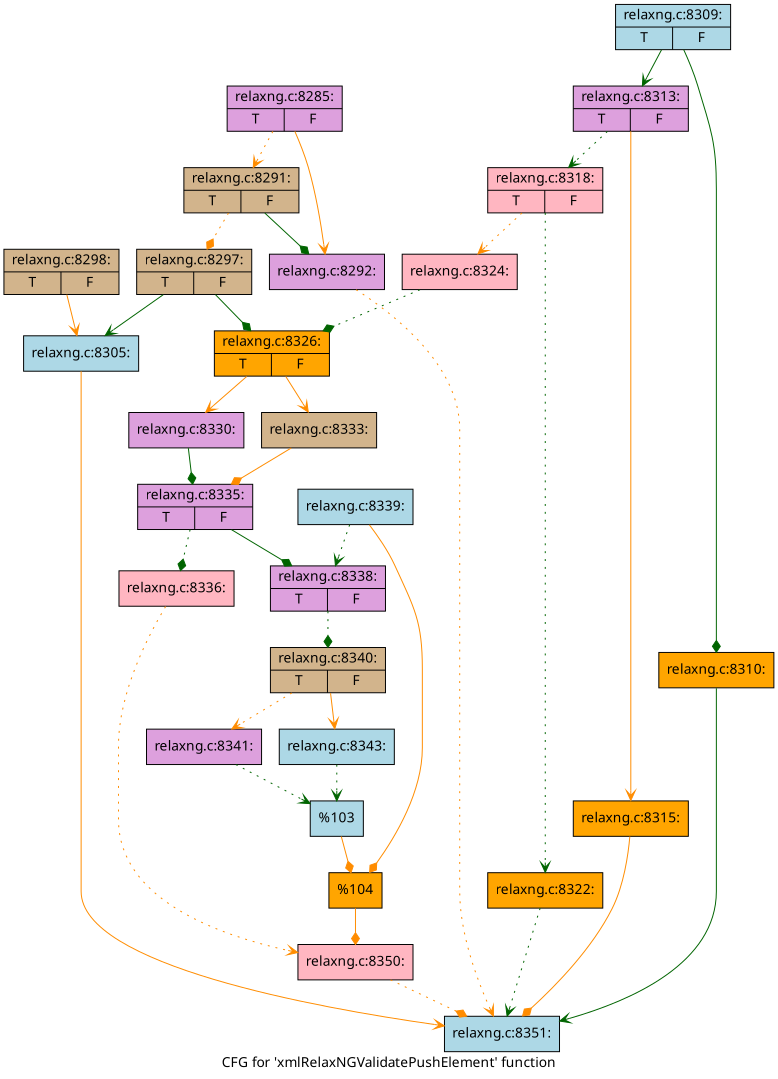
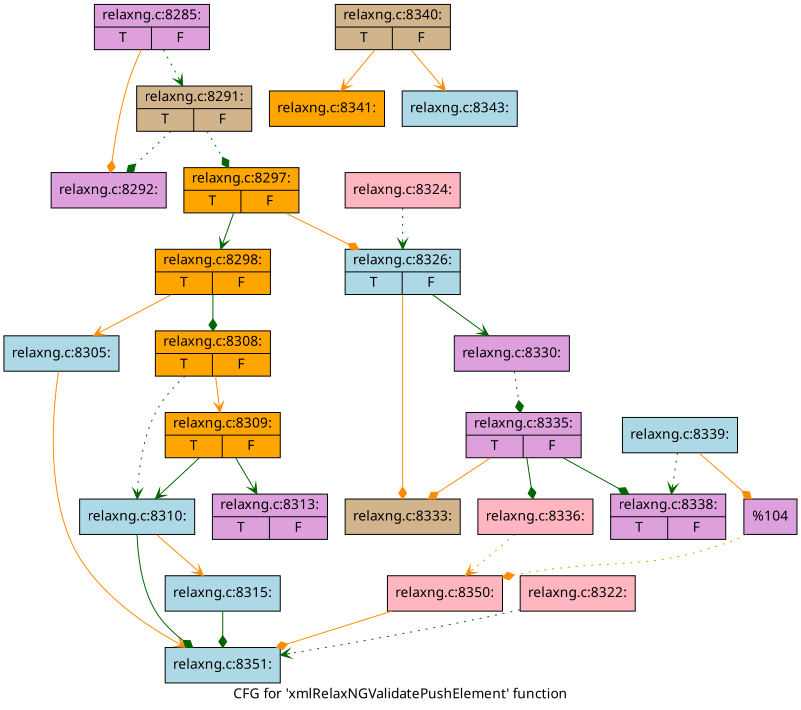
(673, 27) -> (223, 435)
(265, 145) -> (171, 63)
(313, 187) -> (122, 104)
(545, 190) -> none
(221, 226) -> (215, 144)
(282, 229) -> (153, 148)
(61, 272) -> (213, 272)
(194, 272) -> (241, 190)
(229, 308) -> (317, 228)
(373, 310) -> (403, 224)
(138, 312) -> (229, 226)
(716, 343) -> (181, 475)
none -> (213, 354)
(272, 354) -> (403, 272)
(294, 390) -> (403, 391)
(230, 391) -> (457, 312)
(190, 460) -> (516, 386)
(631, 461) -> (176, 552)
(266, 463) -> (464, 475)
(187, 544) -> (529, 472)
(328, 623) -> none
(460, 630) -> none
(716, 670) -> (137, 517)
(266, 708) -> (361, 66)
(204, 747) -> (327, 109)
(337, 819) -> none
(631, 819) -> (223, 593)
(355, 890) -> (770, 517)
(545, 890) -> (578, 593)
(716, 894) -> (147, 593)
(355, 920) -> (632, 563)
(598, 932) -> (223, 623)
(423, 995) -> (340, 627)
